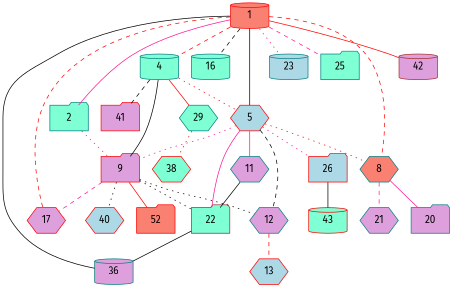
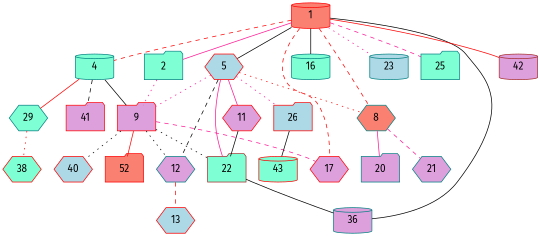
(230, 41) -> (311, 41)
(208, 94) -> none
(250, 169) -> (242, 118)
